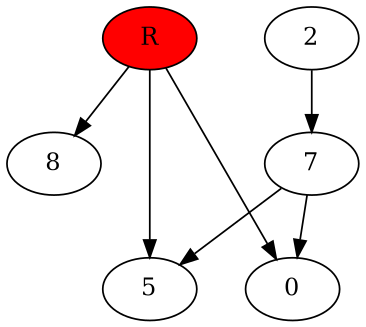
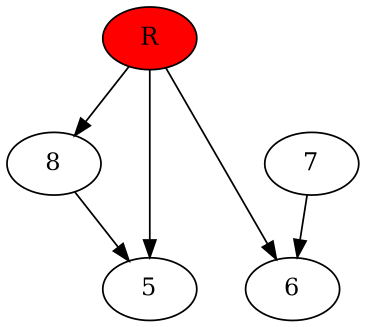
(312, 38) -> none
(238, 221) -> (96, 220)
(293, 289) -> (293, 289)
